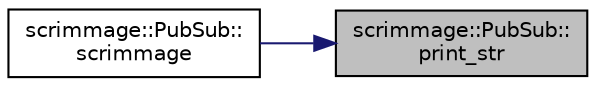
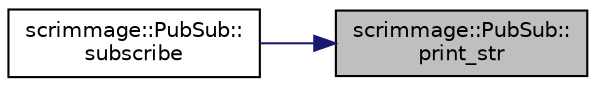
(134, 43) -> (134, 43)
